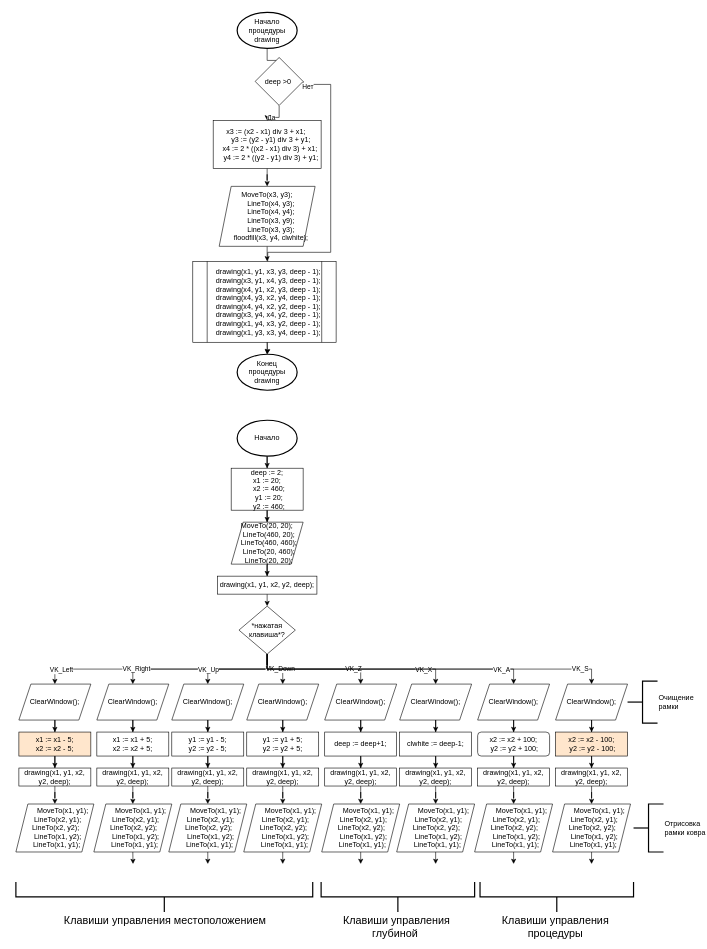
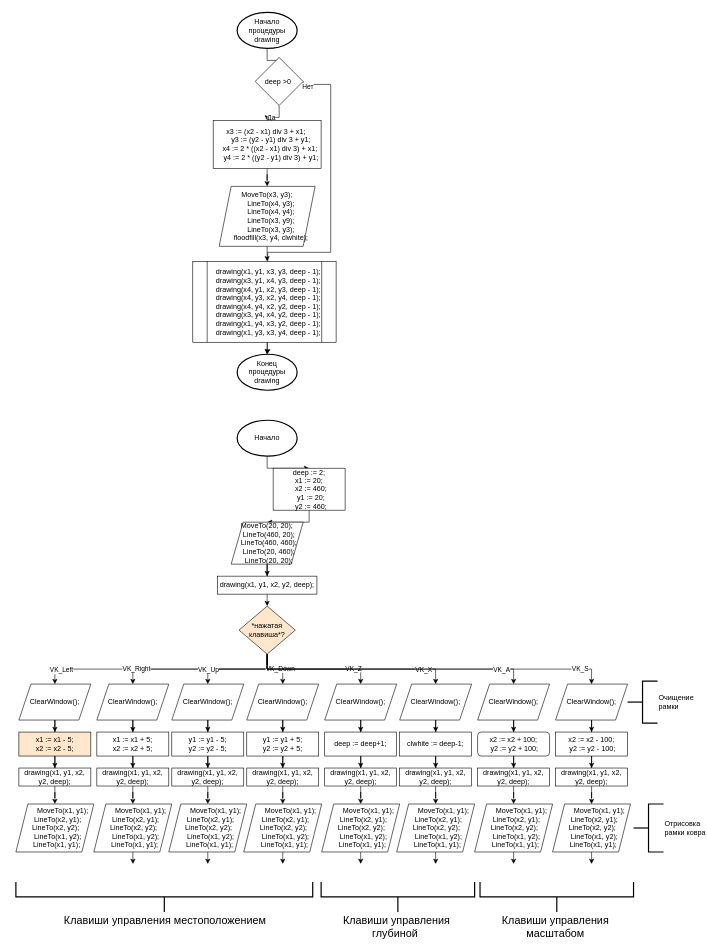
(267, 489) -> (309, 489)
(267, 630) -> (267, 630)
(592, 744) -> (592, 744)
(556, 927) -> (556, 927)
